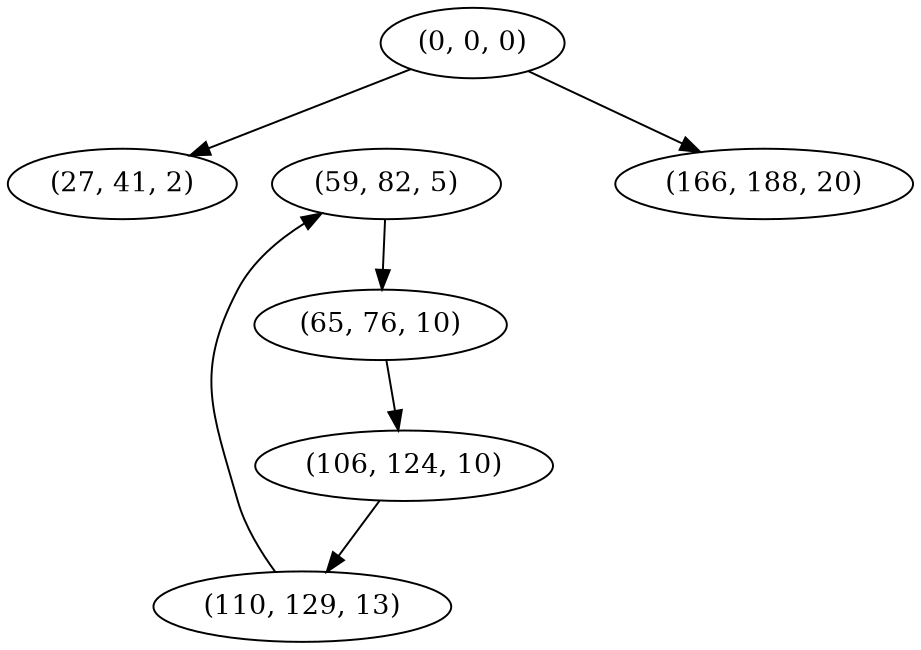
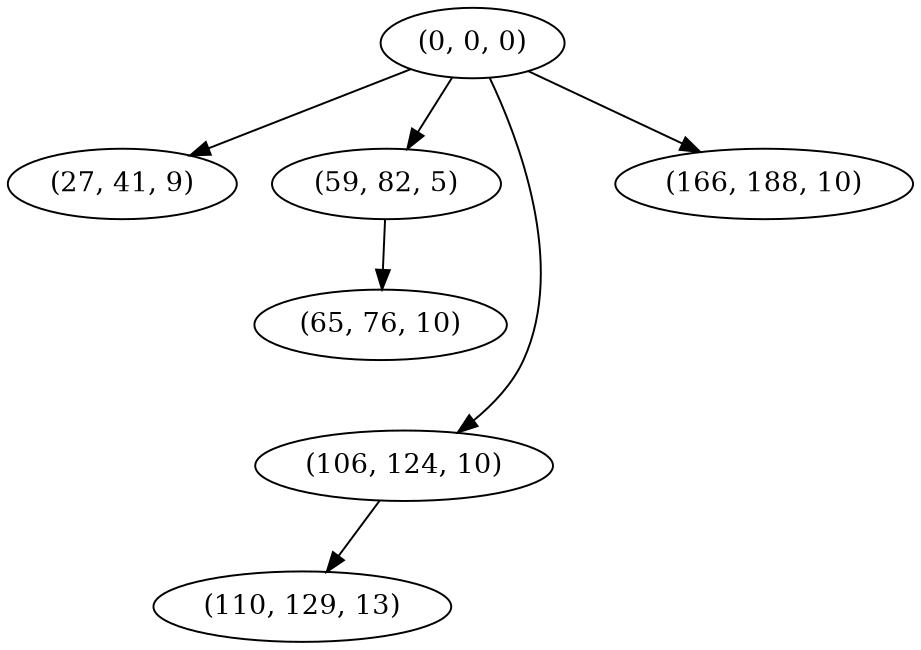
(122, 184) -> (122, 184)
(764, 184) -> (764, 184)
(391, 386) -> (540, 256)
(212, 387) -> (435, 105)
